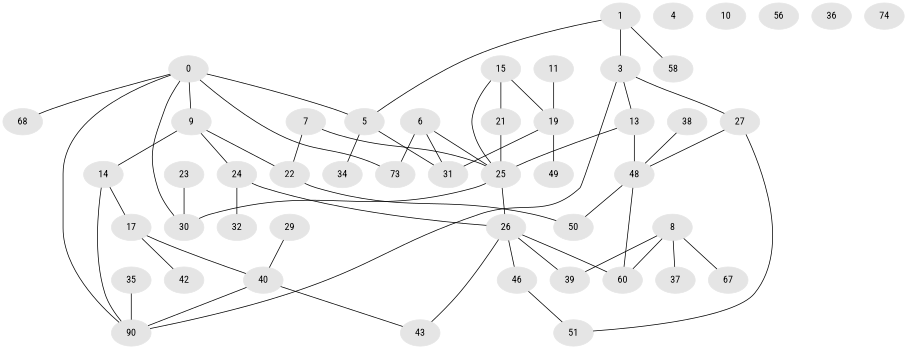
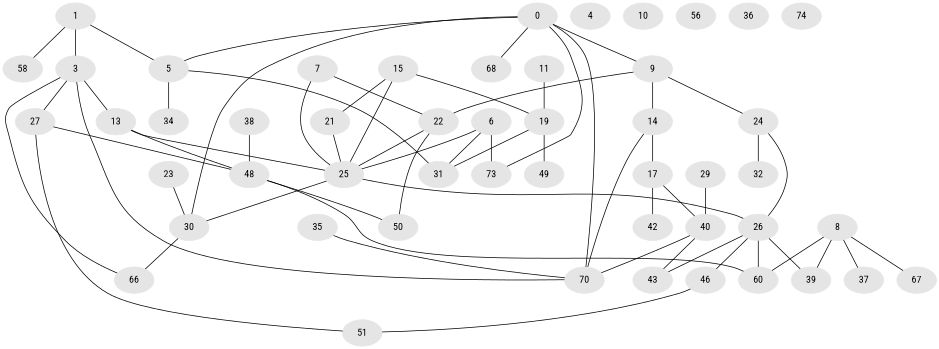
none -> (391, 148)
none -> (134, 280)
(131, 333) -> (584, 280)
